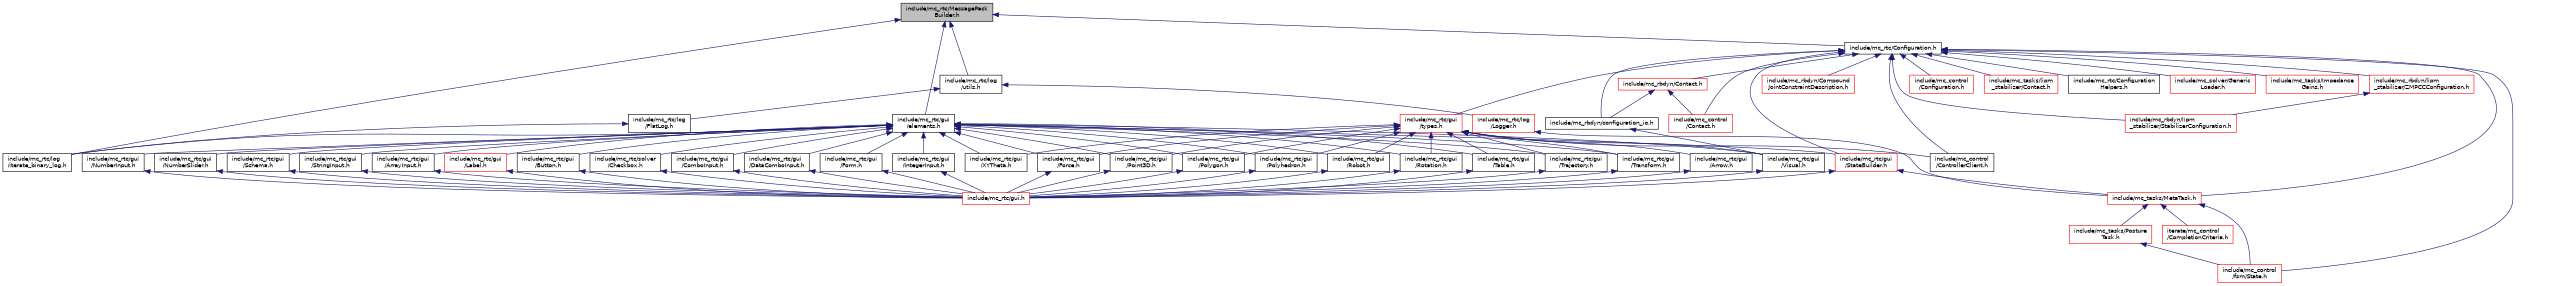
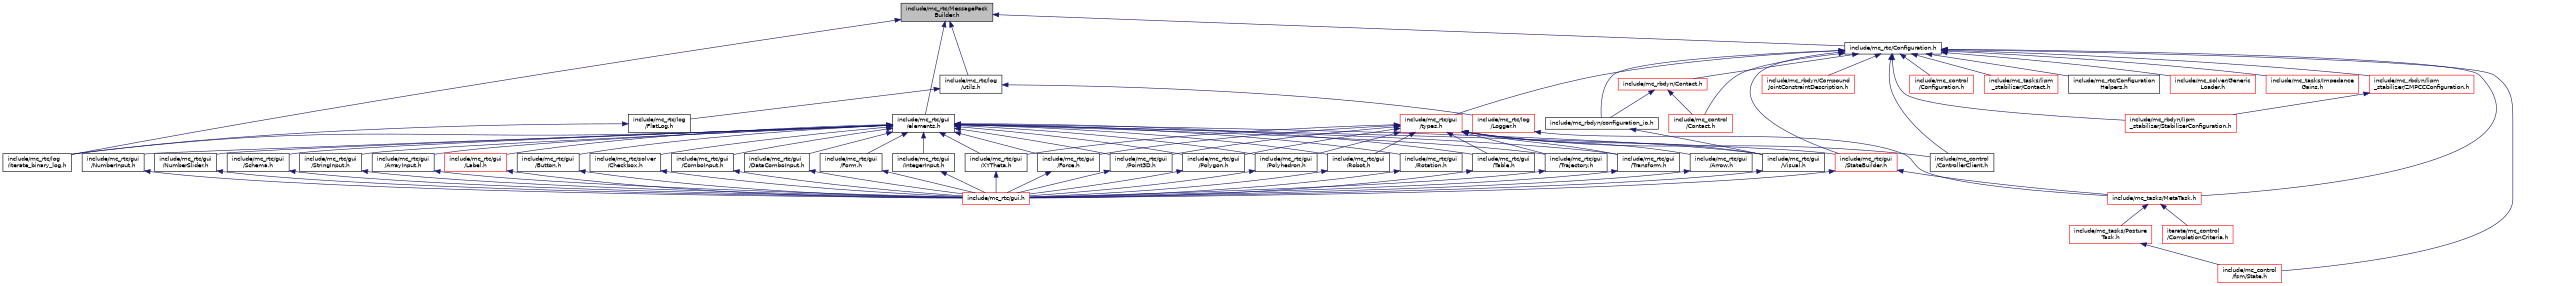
(1431, 146) -> none
none -> (996, 185)
(2239, 226) -> none
